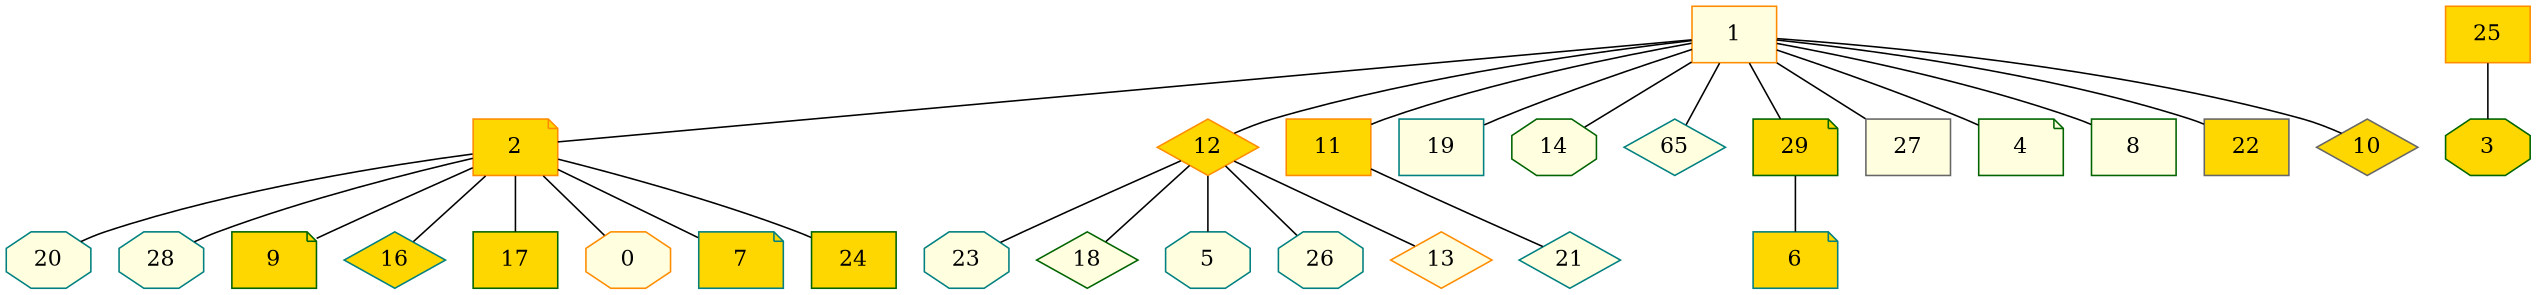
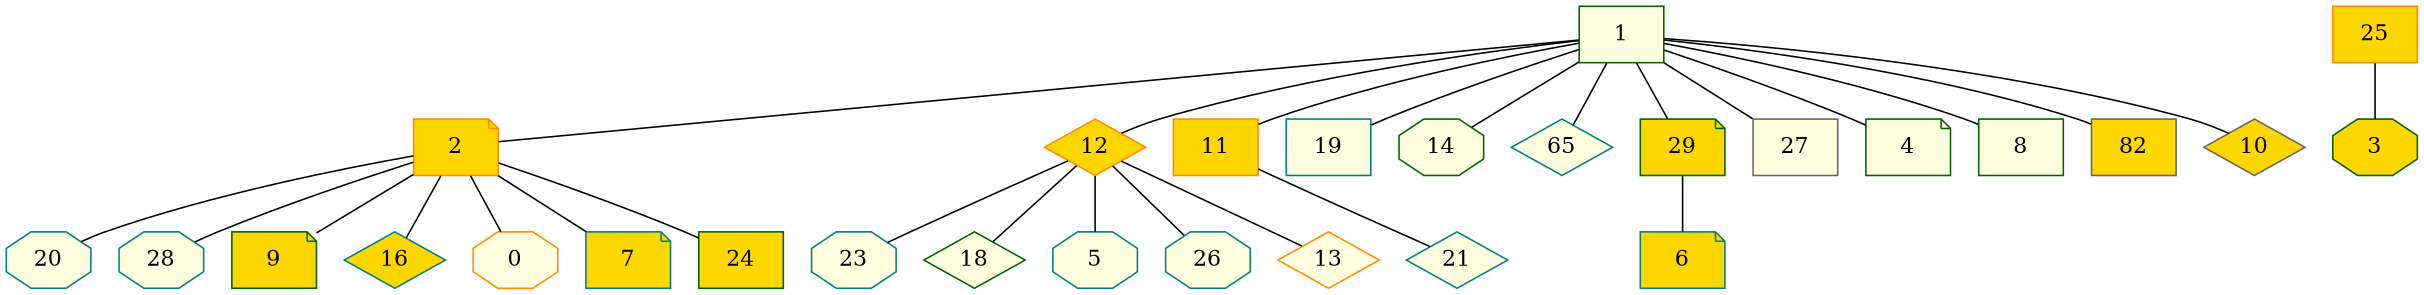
(1734, 34) -> (1622, 34)
(2247, 147) -> (2134, 147)
(515, 260) -> none
